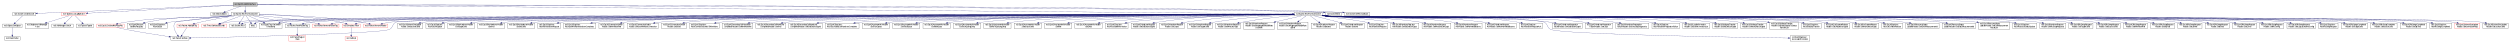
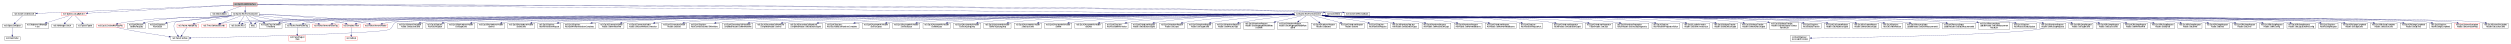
(245, 4) -> (245, 4)
(1554, 30) -> (1928, 36)
